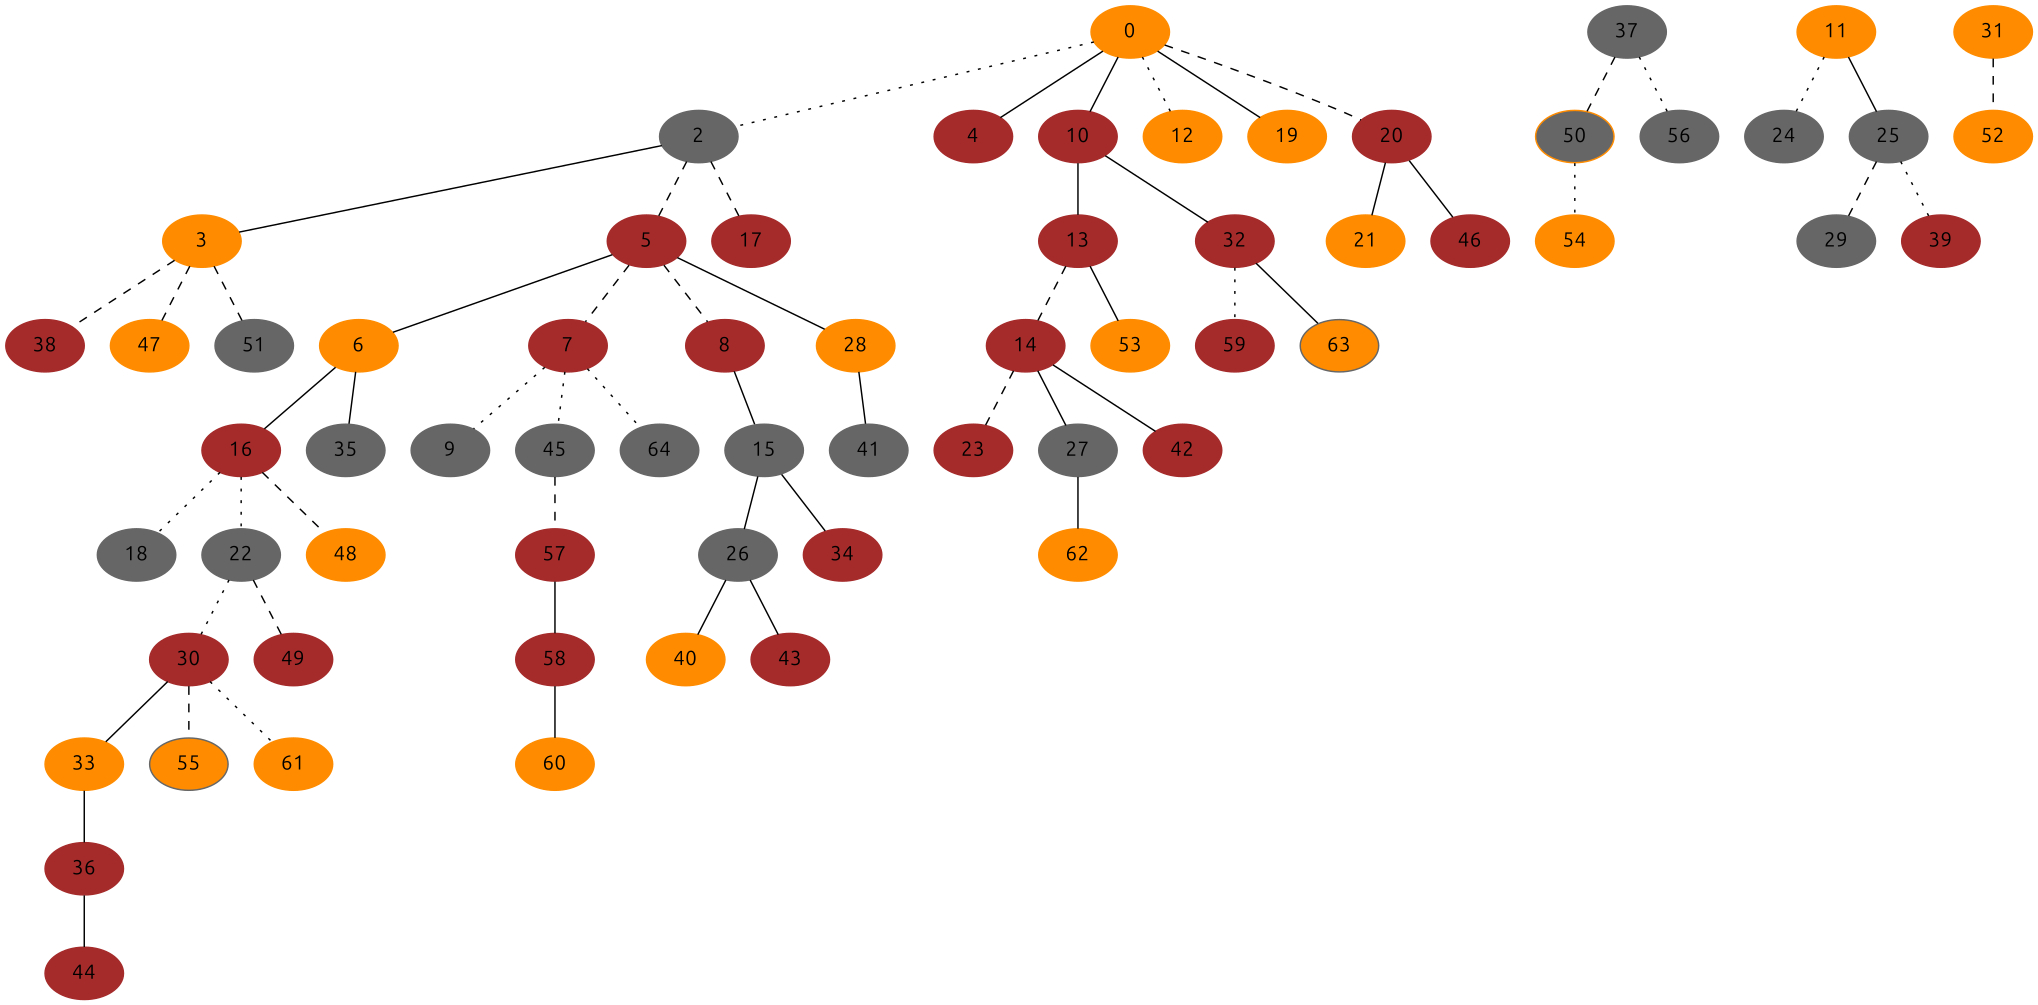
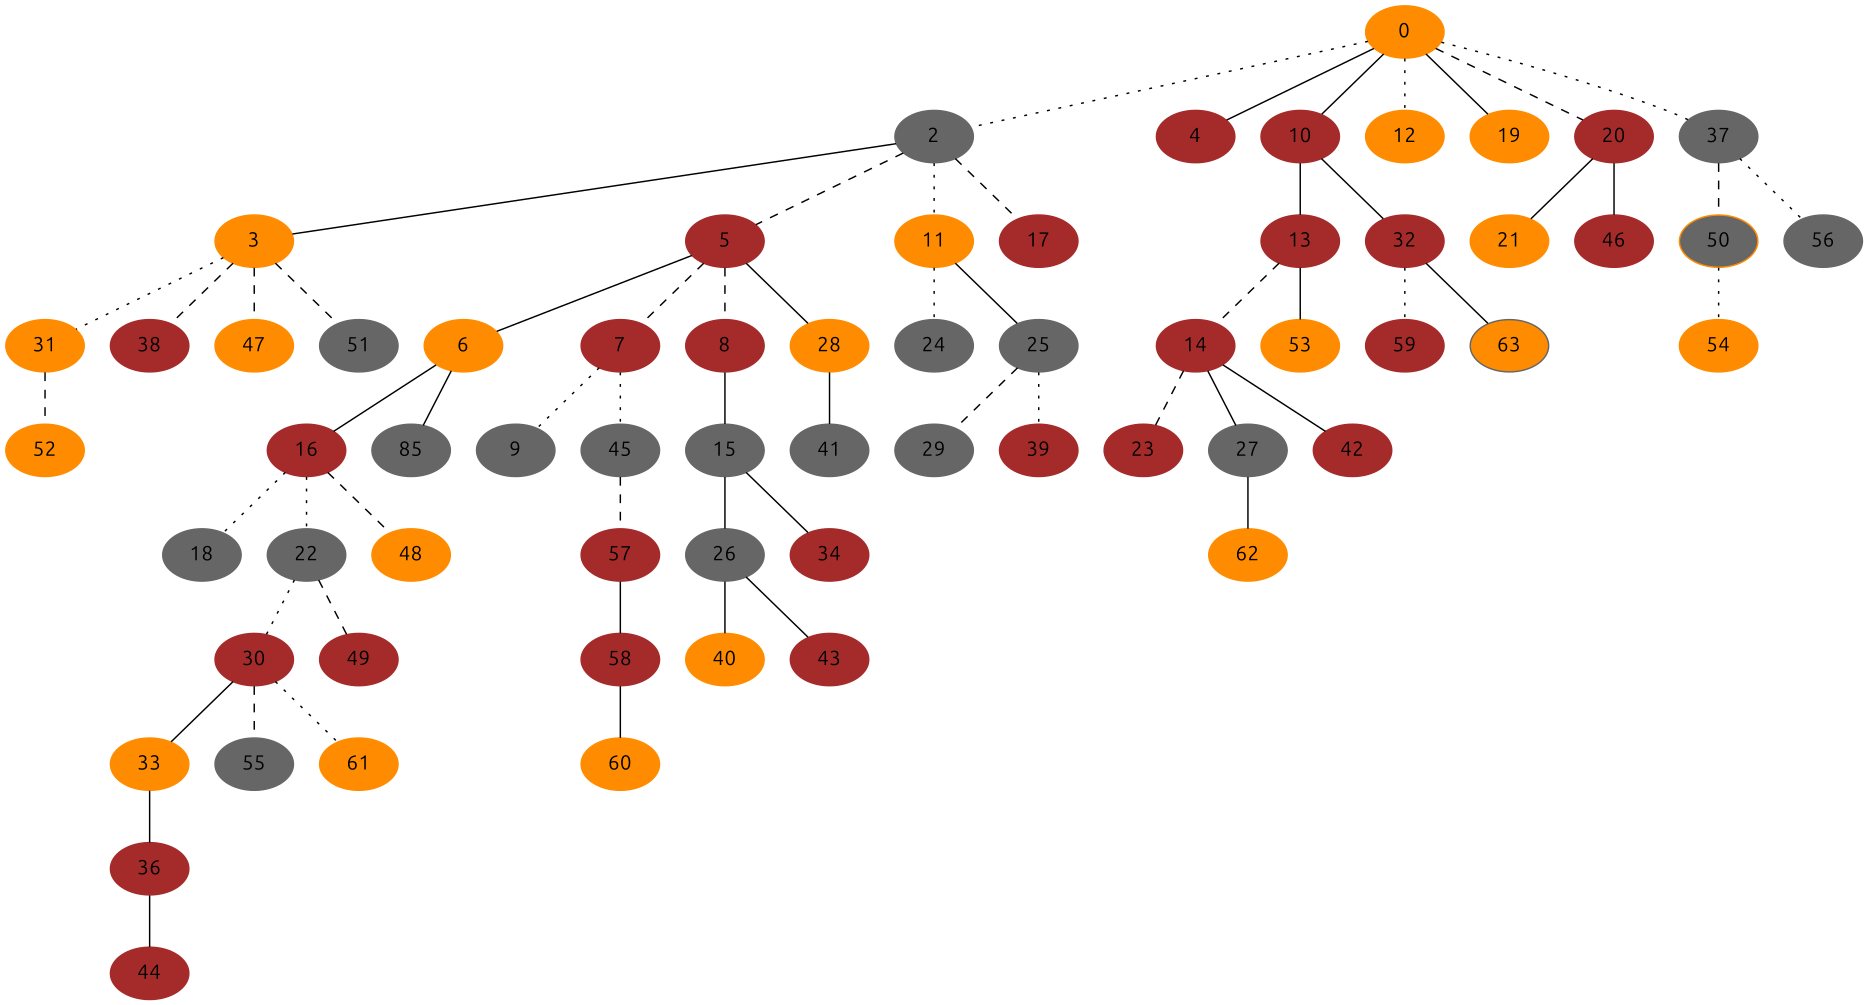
none -> (1566, 77)
none -> (934, 189)
none -> (150, 293)
(346, 450) -> (411, 450)
(660, 450) -> none
(189, 764) -> (254, 764)
